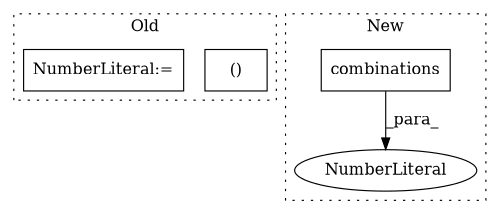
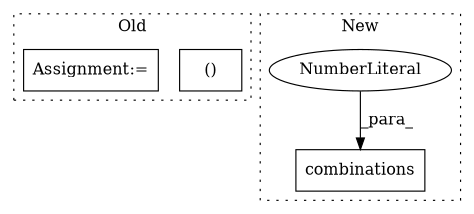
(104, 70) -> (91, 70)
(386, 115) -> (360, 115)
